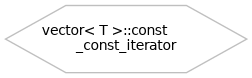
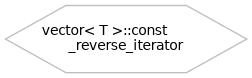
(126, 39) -> (126, 39)
